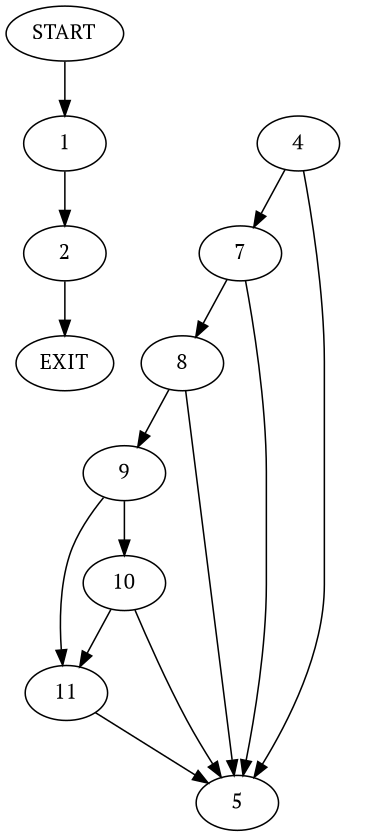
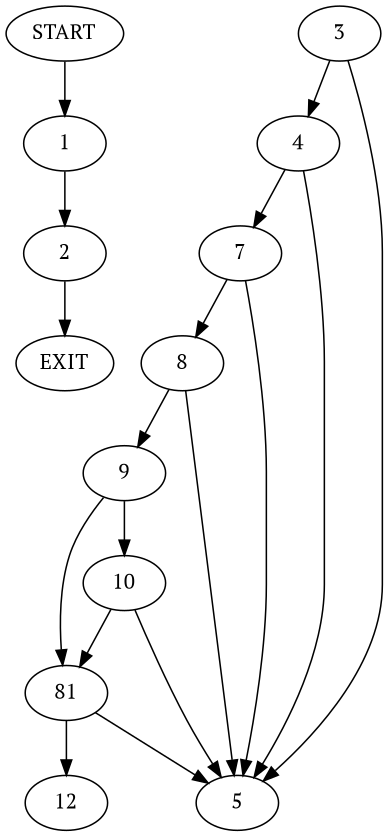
none -> (340, 34)
(66, 693) -> (66, 693)
none -> (66, 803)
